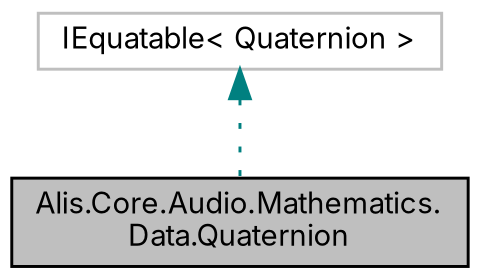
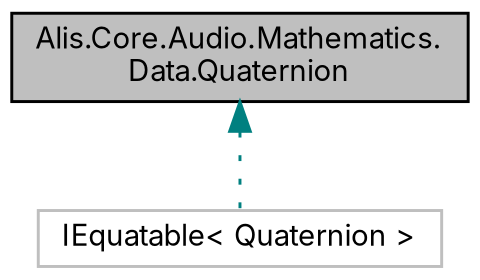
(240, 139) -> (240, 171)
